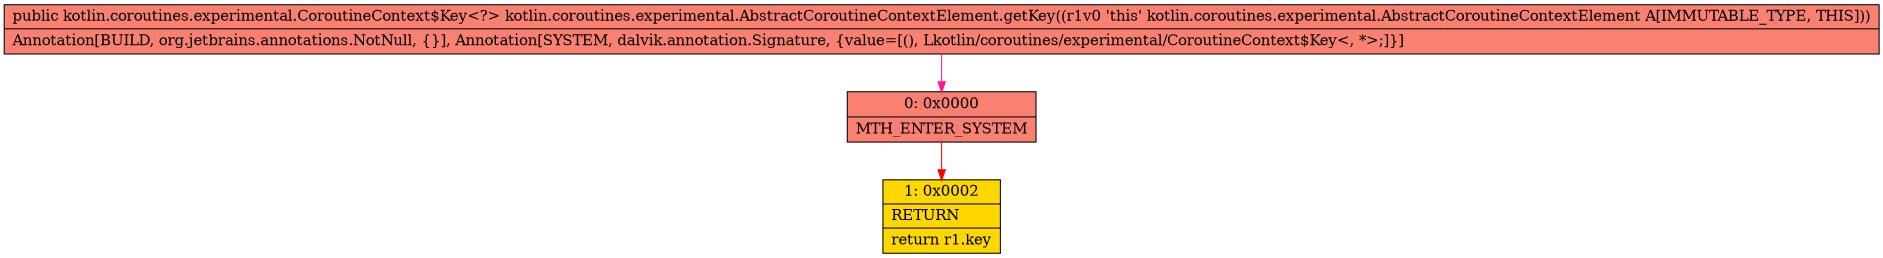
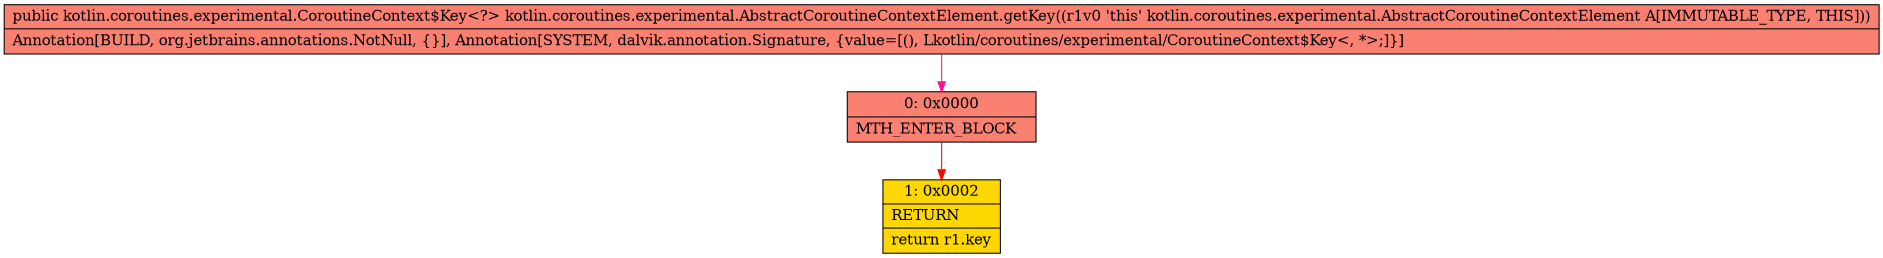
(942, 129) -> (936, 129)
